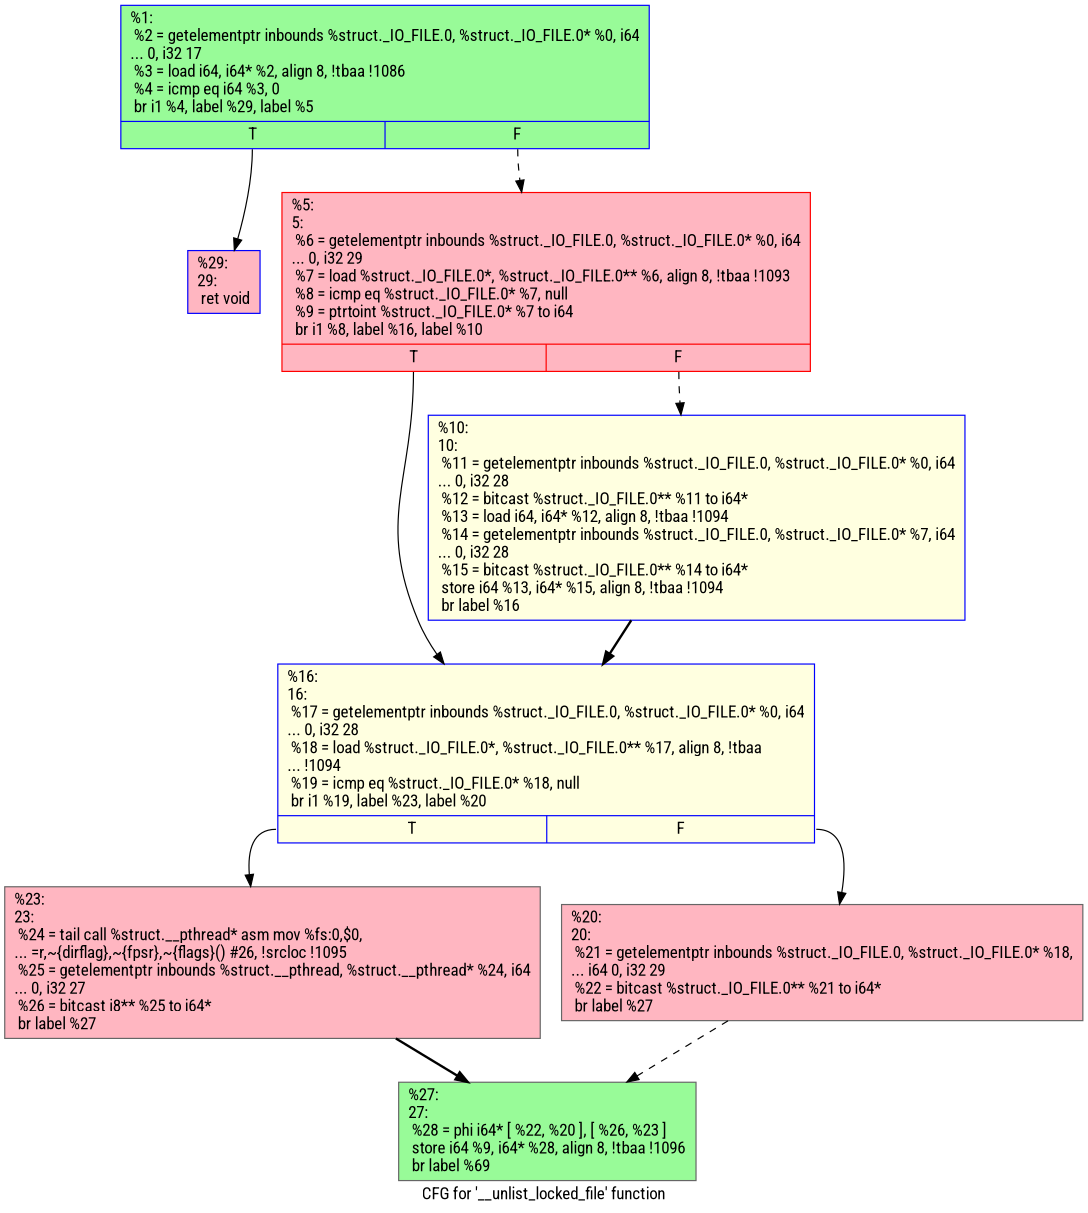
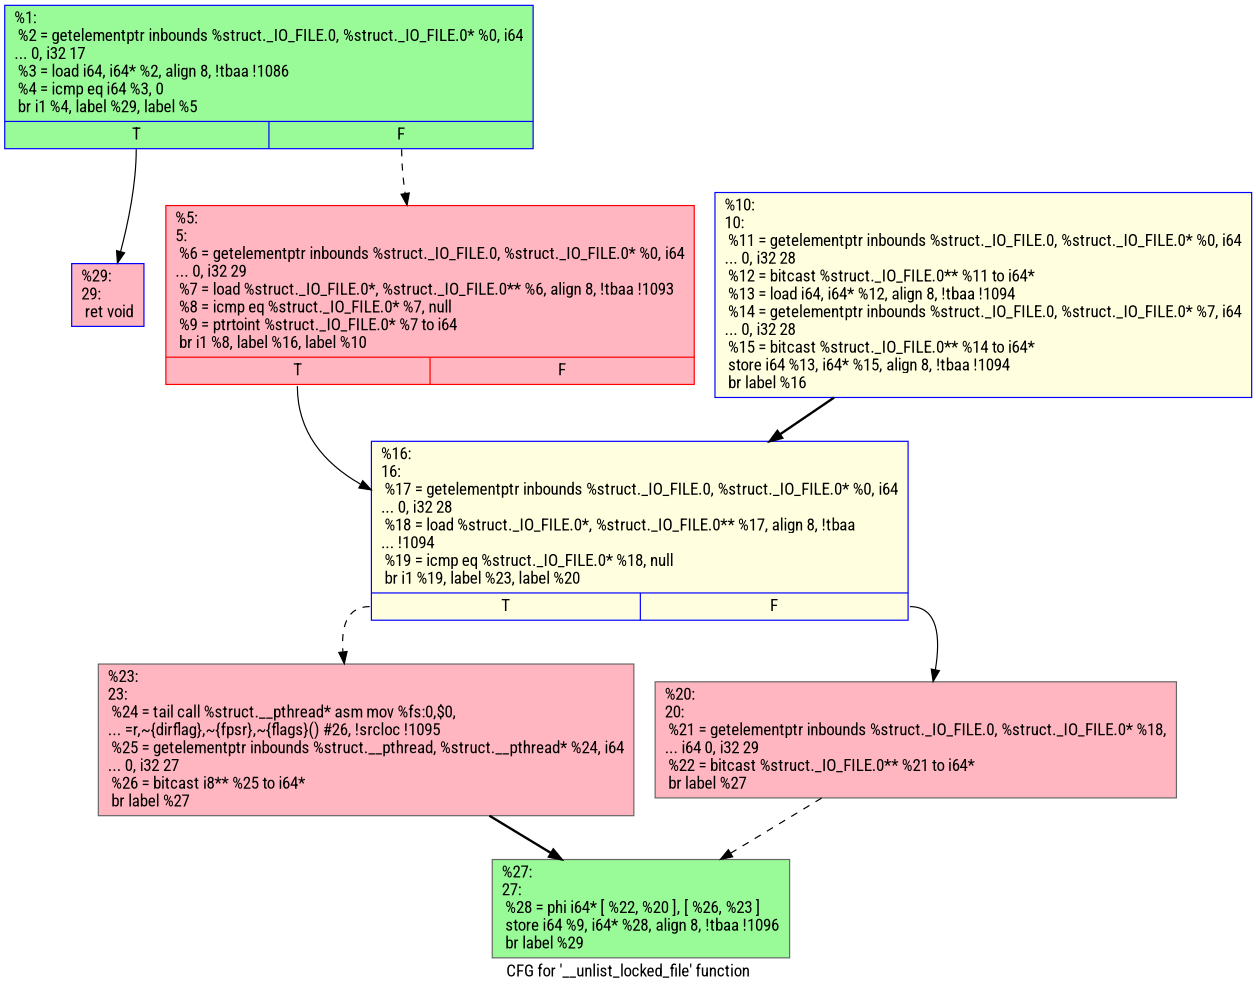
(679, 388) -> none
(253, 845) -> (346, 622)
(450, 1166) -> (543, 944)
